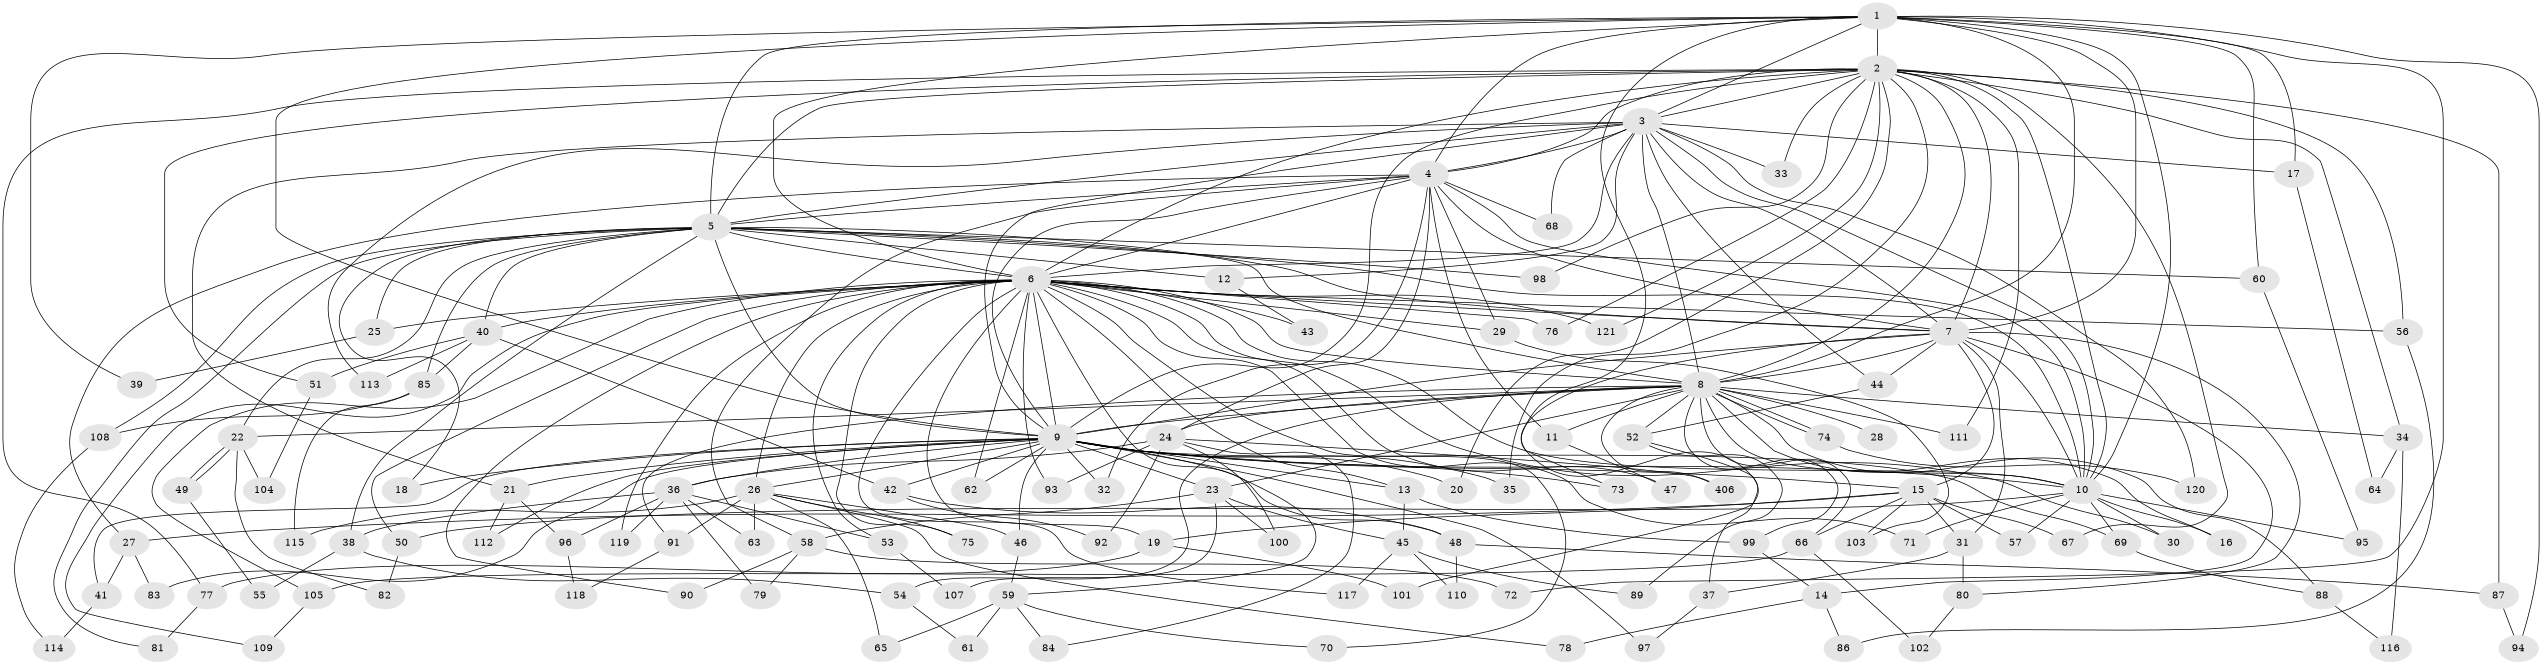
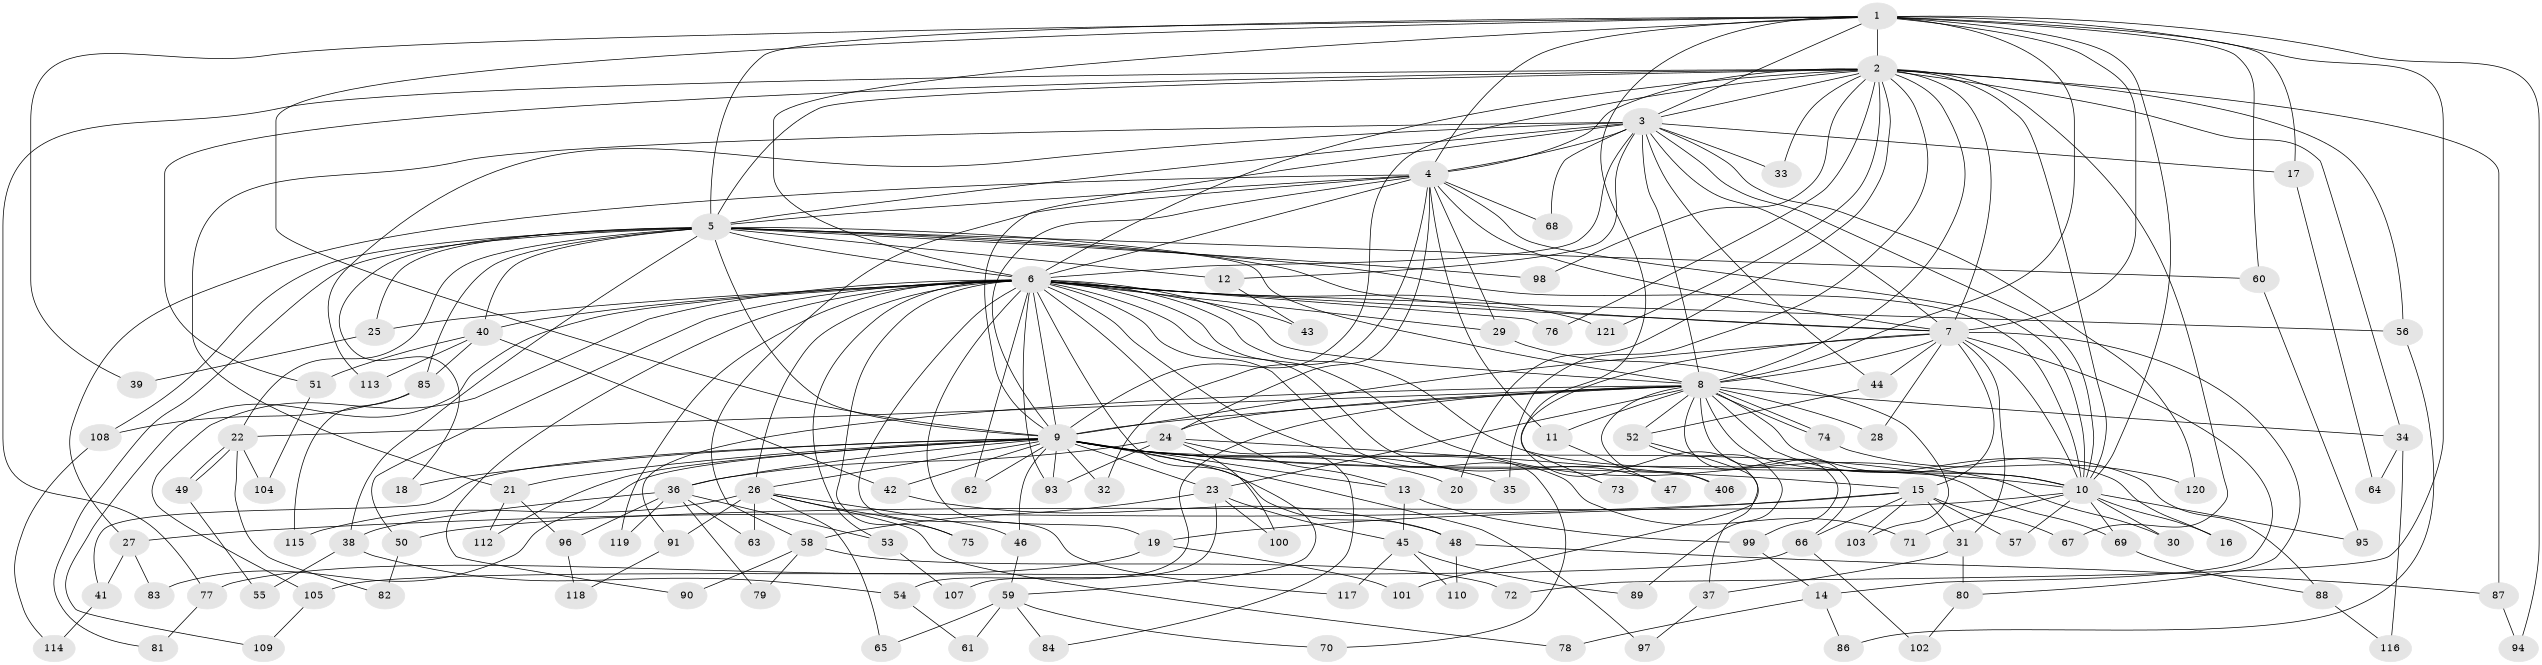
none -> (1913, 385)
(1959, 438) -> none
(1338, 464) -> (1055, 464)
(1102, 543) -> none
